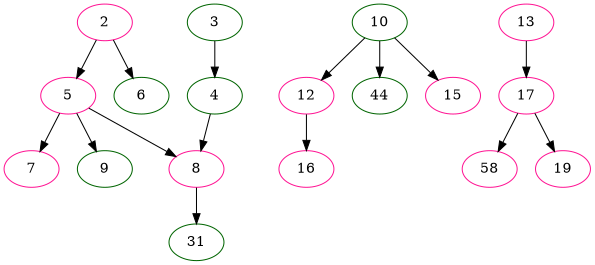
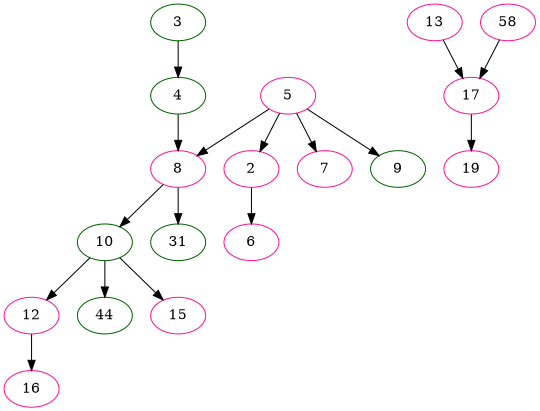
(89, 54) -> (272, 128)
(142, 96) -> (251, 242)
(510, 128) -> (492, 54)
none -> (145, 202)
